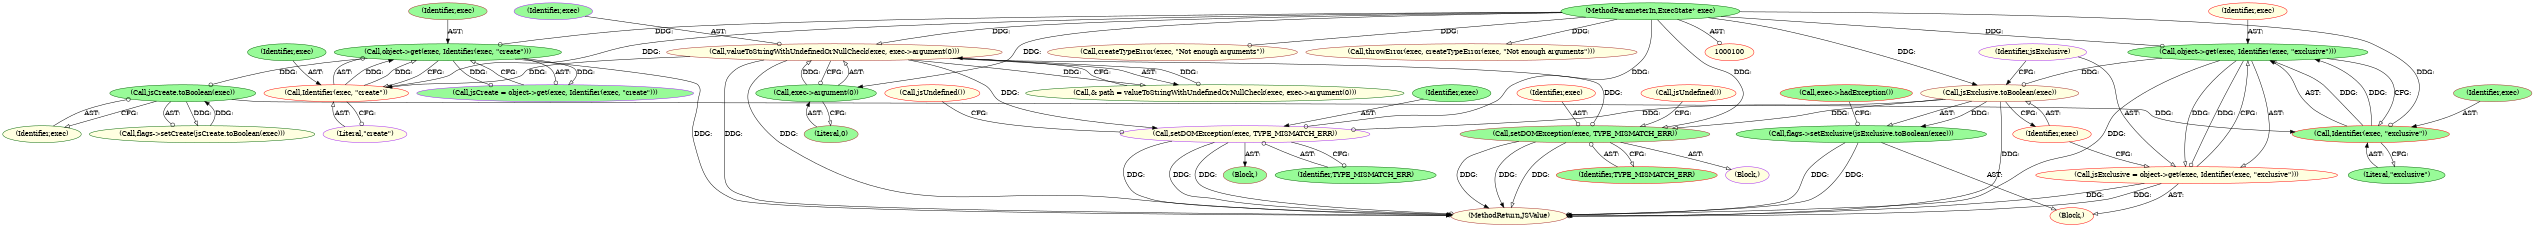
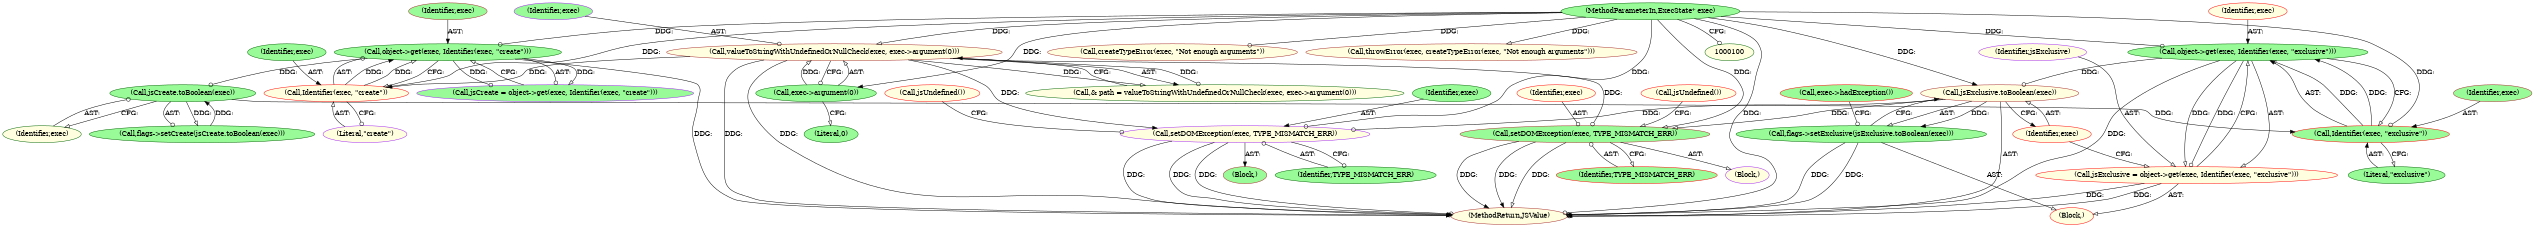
(1719, 32) -> (1719, 32)
(1729, 52) -> (1729, 52)
(2018, 71) -> (1897, 110)
(808, 118) -> none
(202, 134) -> (202, 134)
(831, 134) -> (831, 134)
(2012, 155) -> (2012, 155)
none -> (1773, 167)
